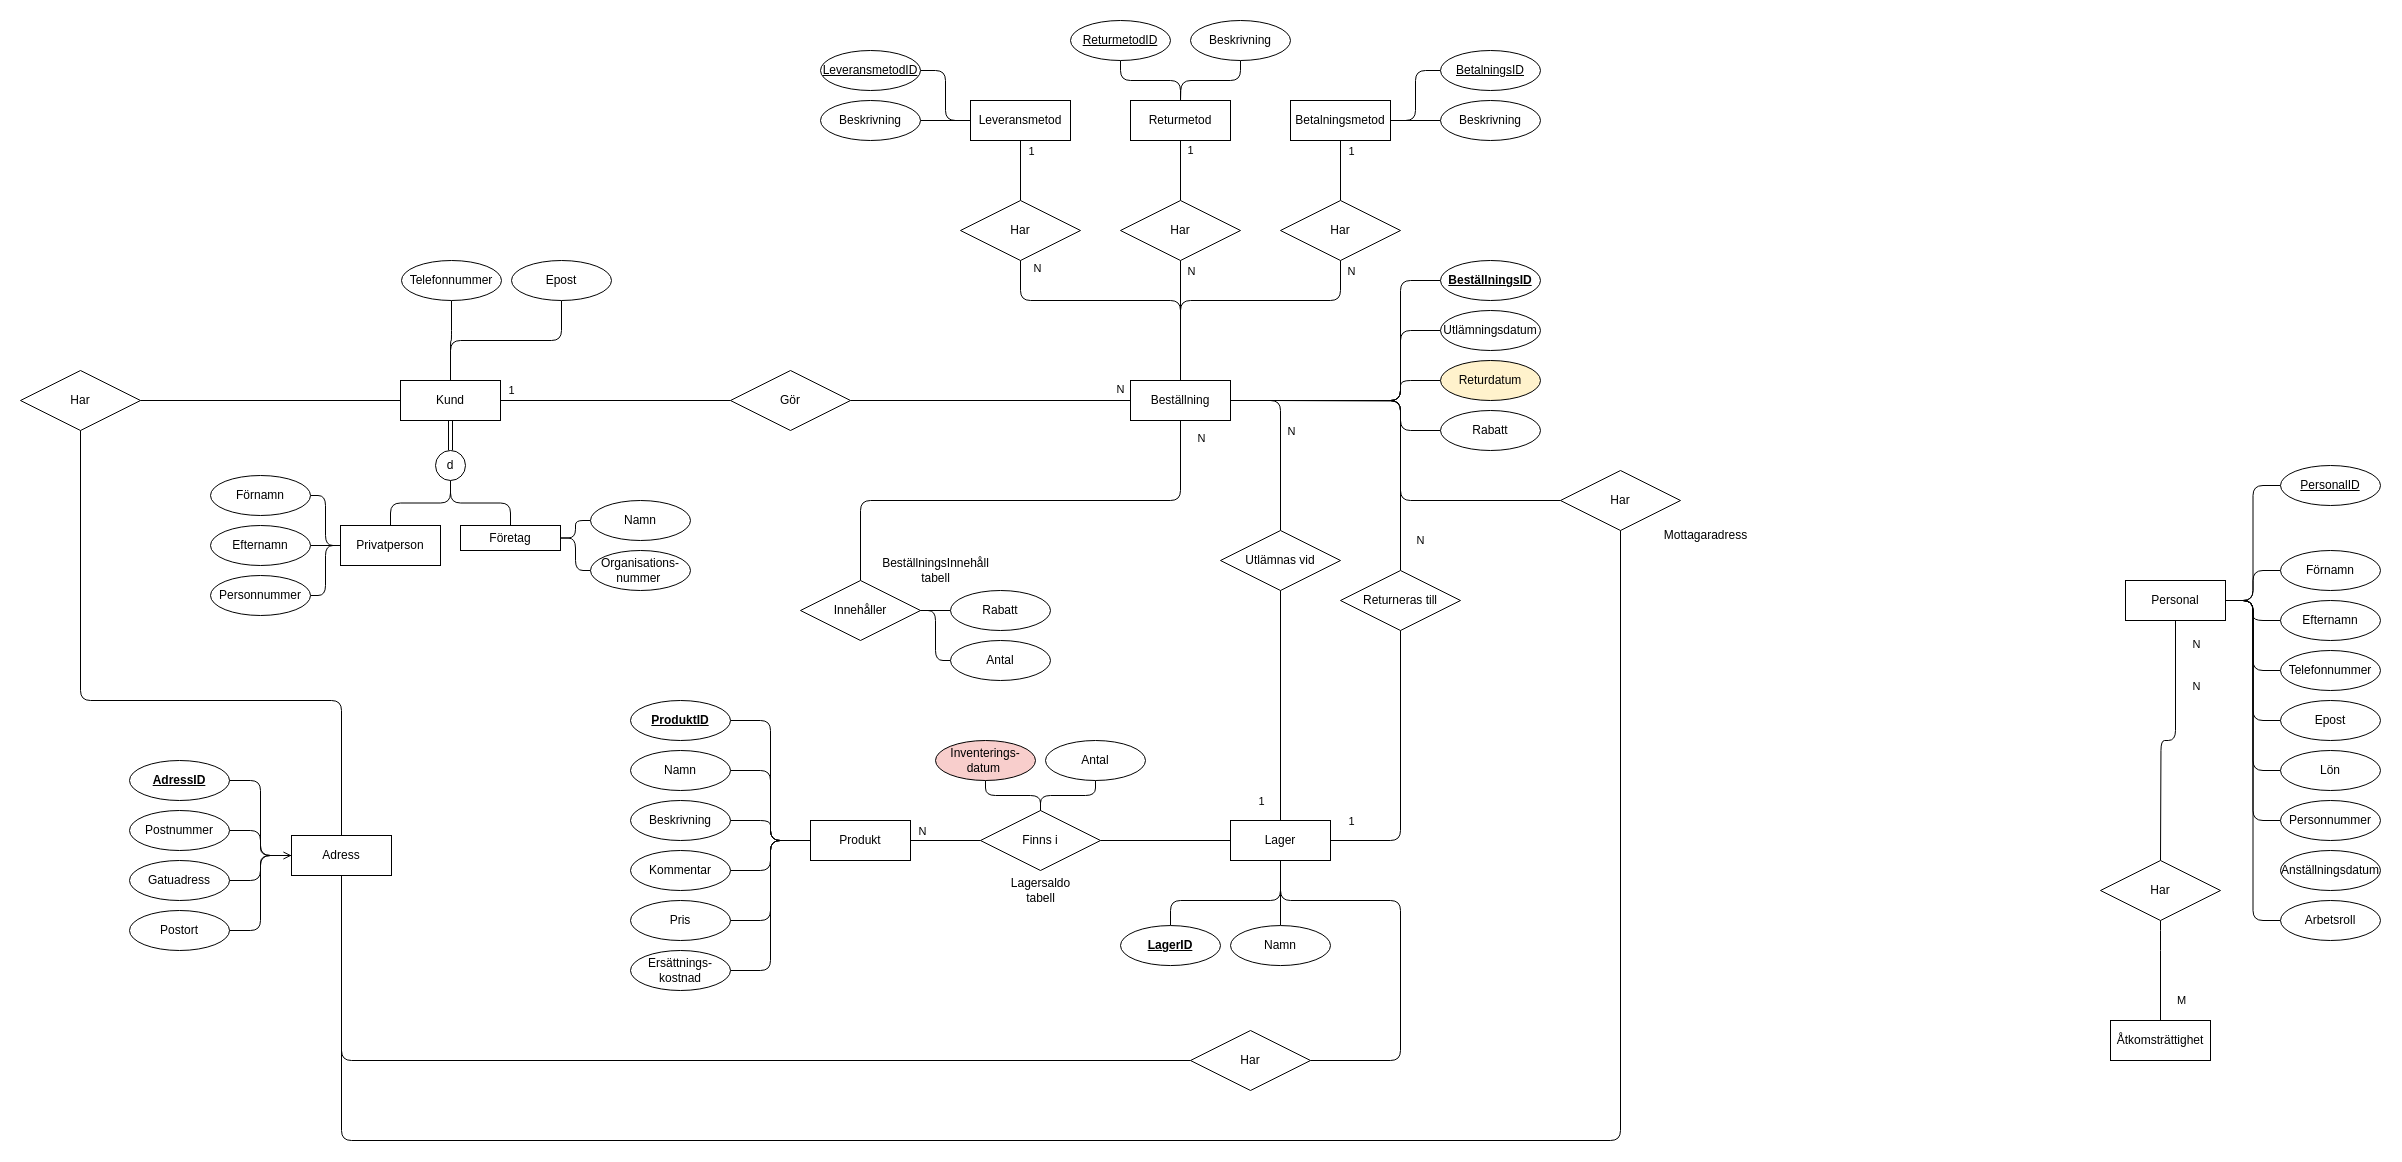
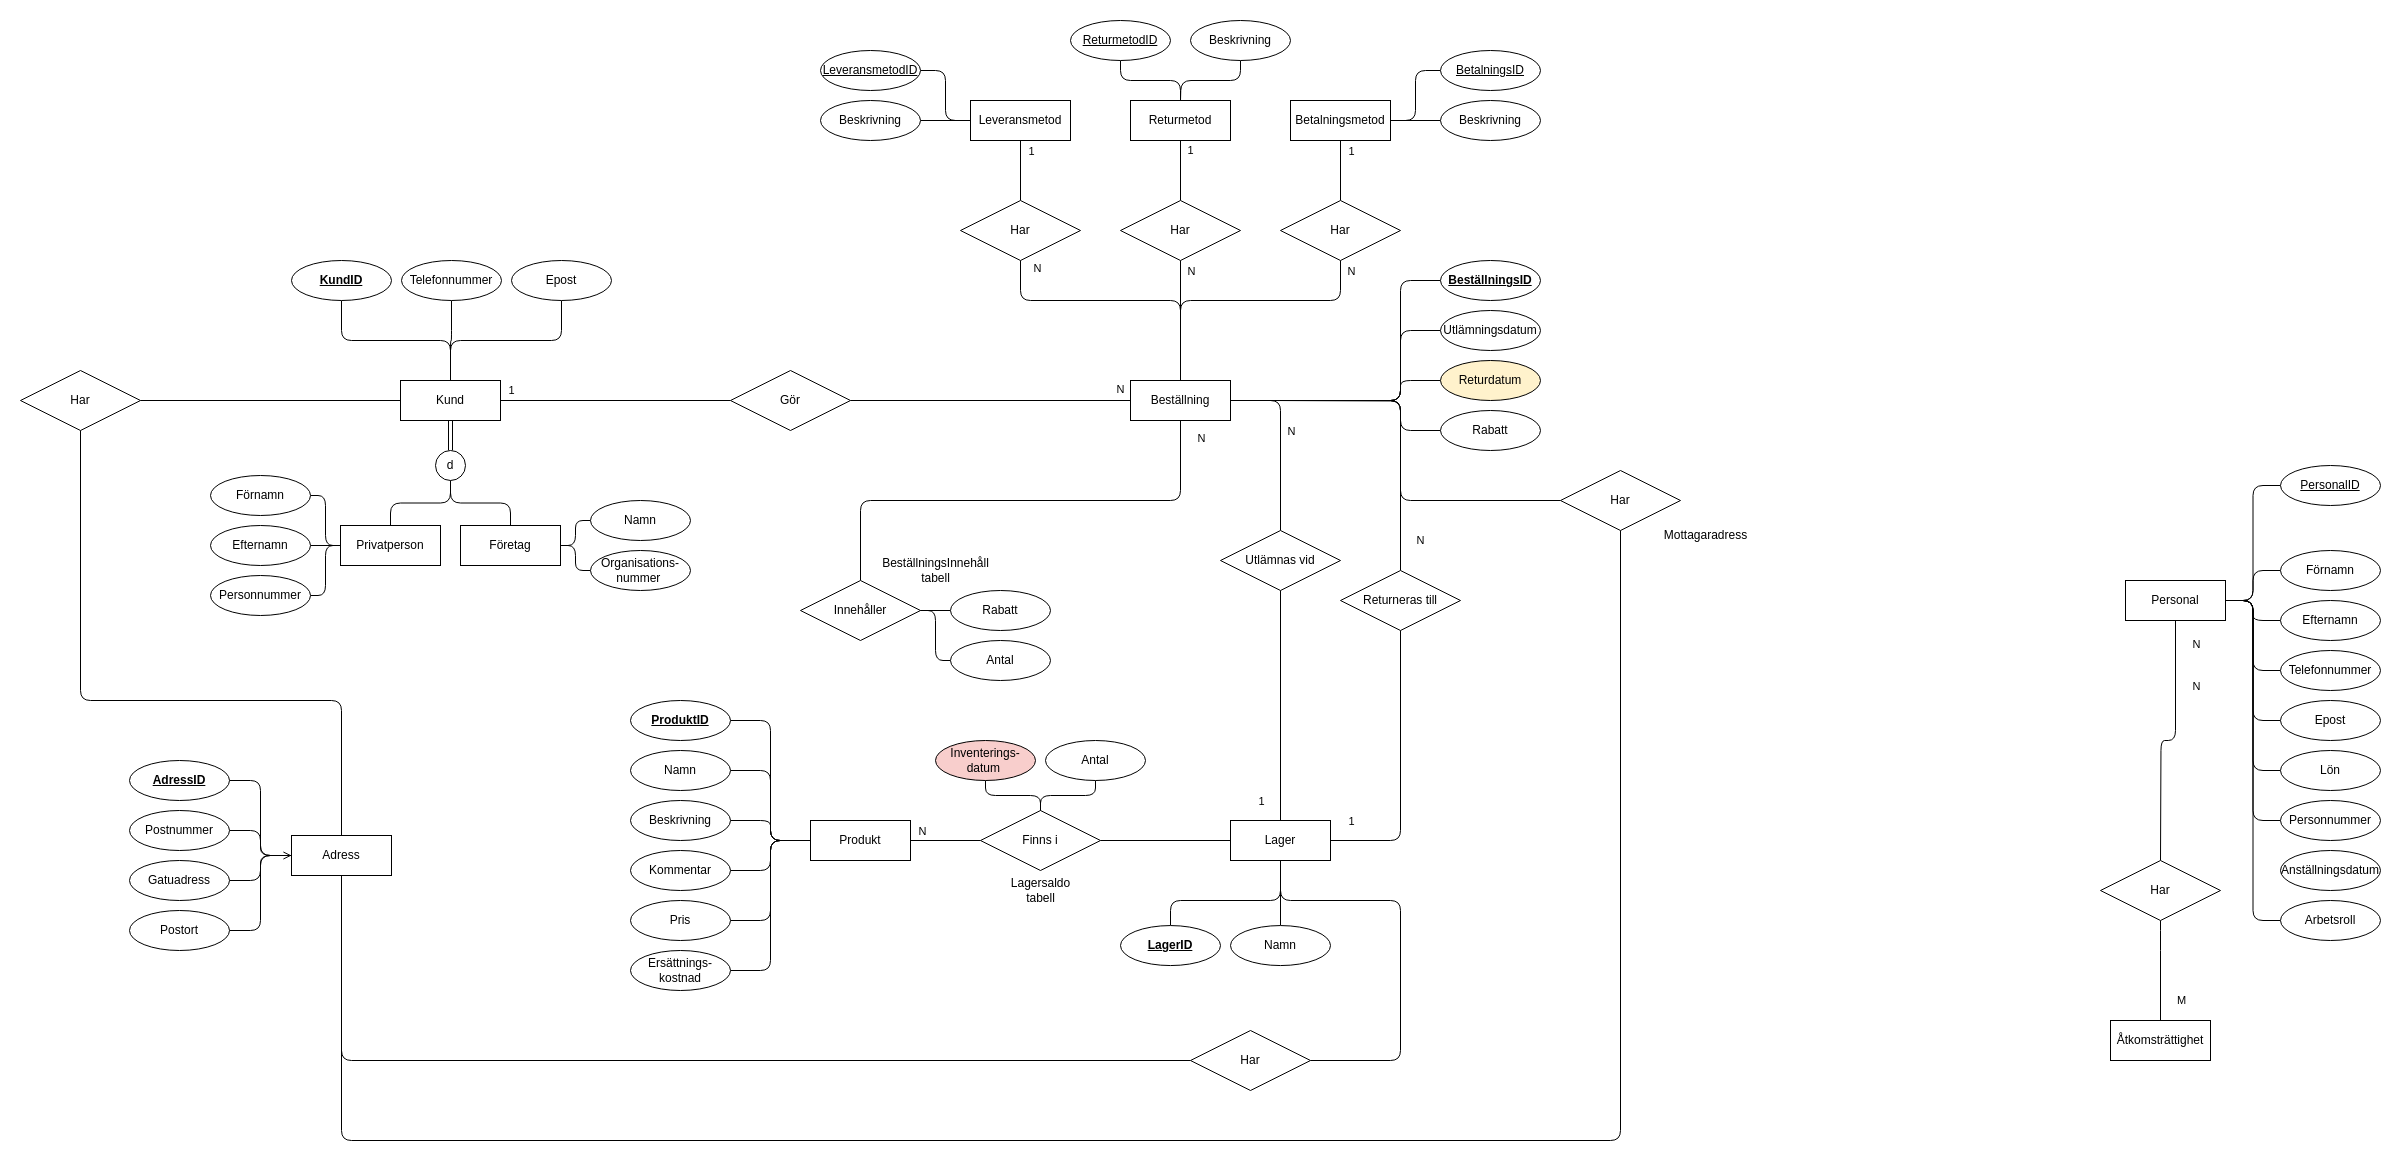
none -> (342, 281)
none -> (379, 341)
(511, 538) -> (511, 546)
